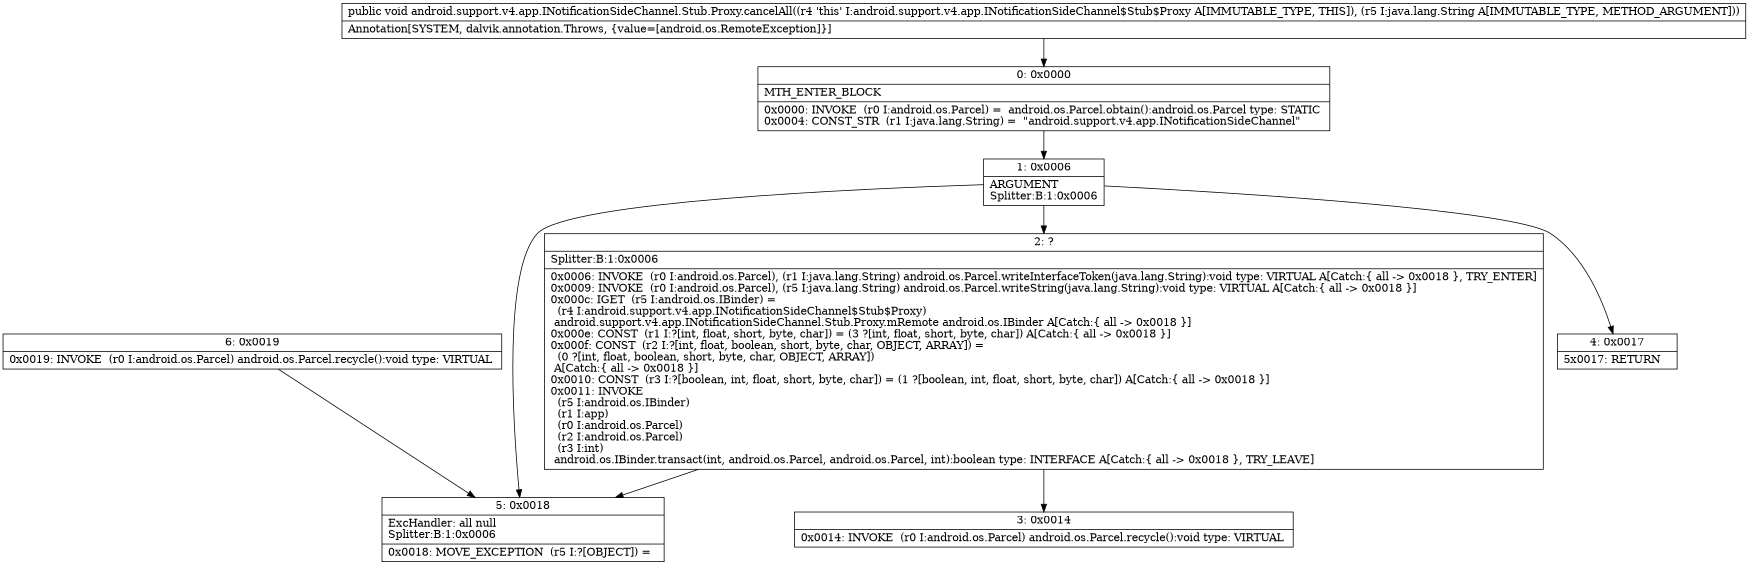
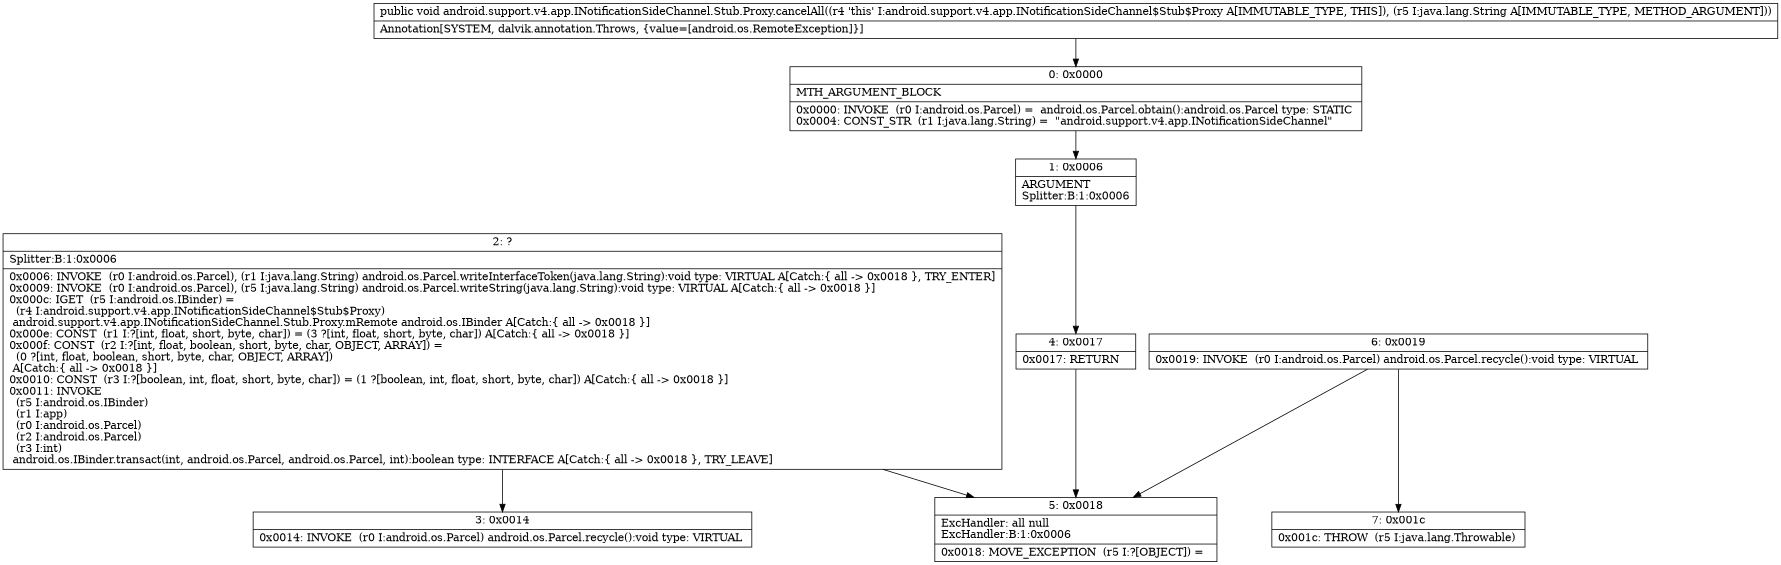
(823, 93) -> (868, 93)
(629, 209) -> (1076, 429)
(1044, 216) -> none
(1617, 360) -> (1076, 360)
none -> (1398, 530)
(442, 535) -> (1006, 535)
